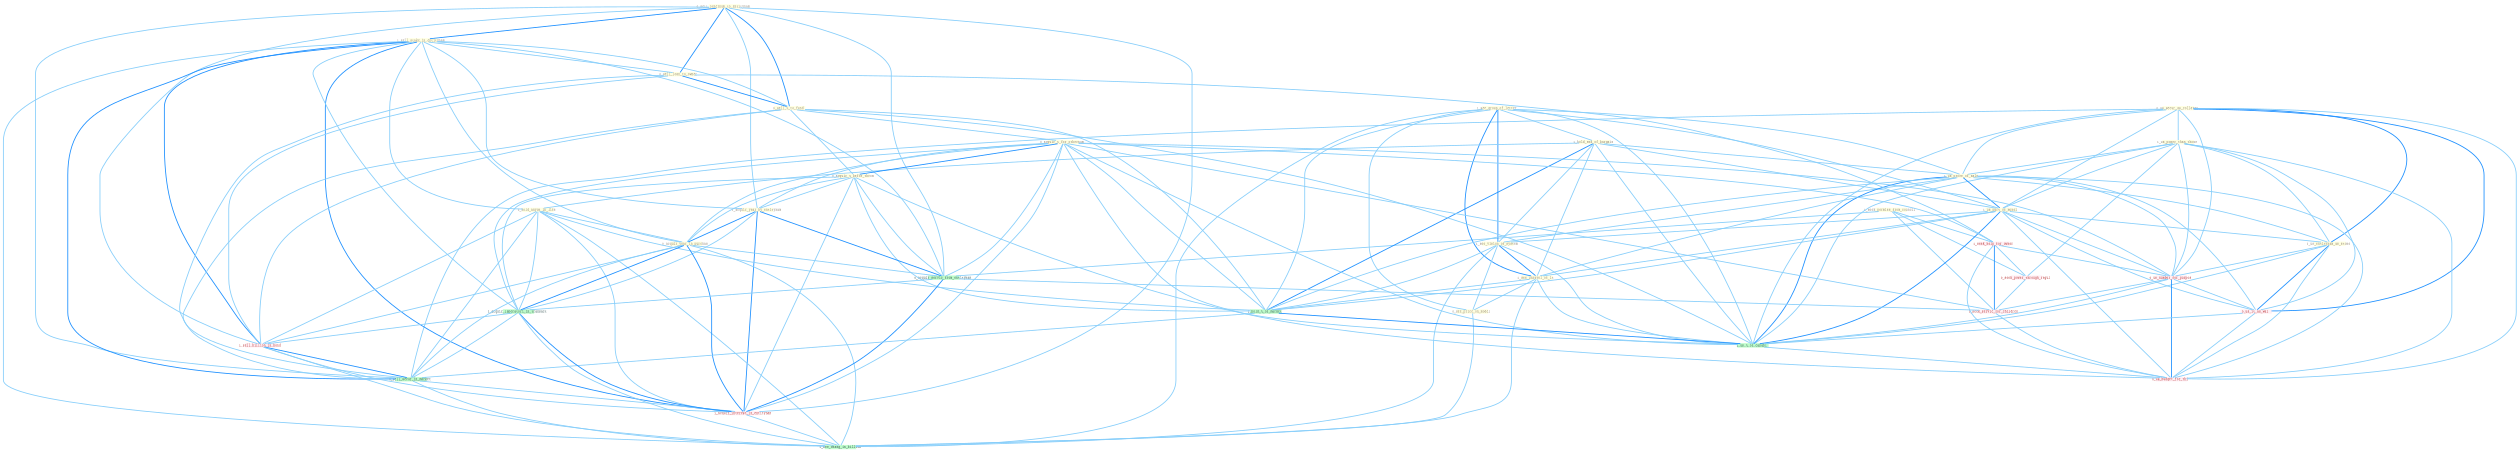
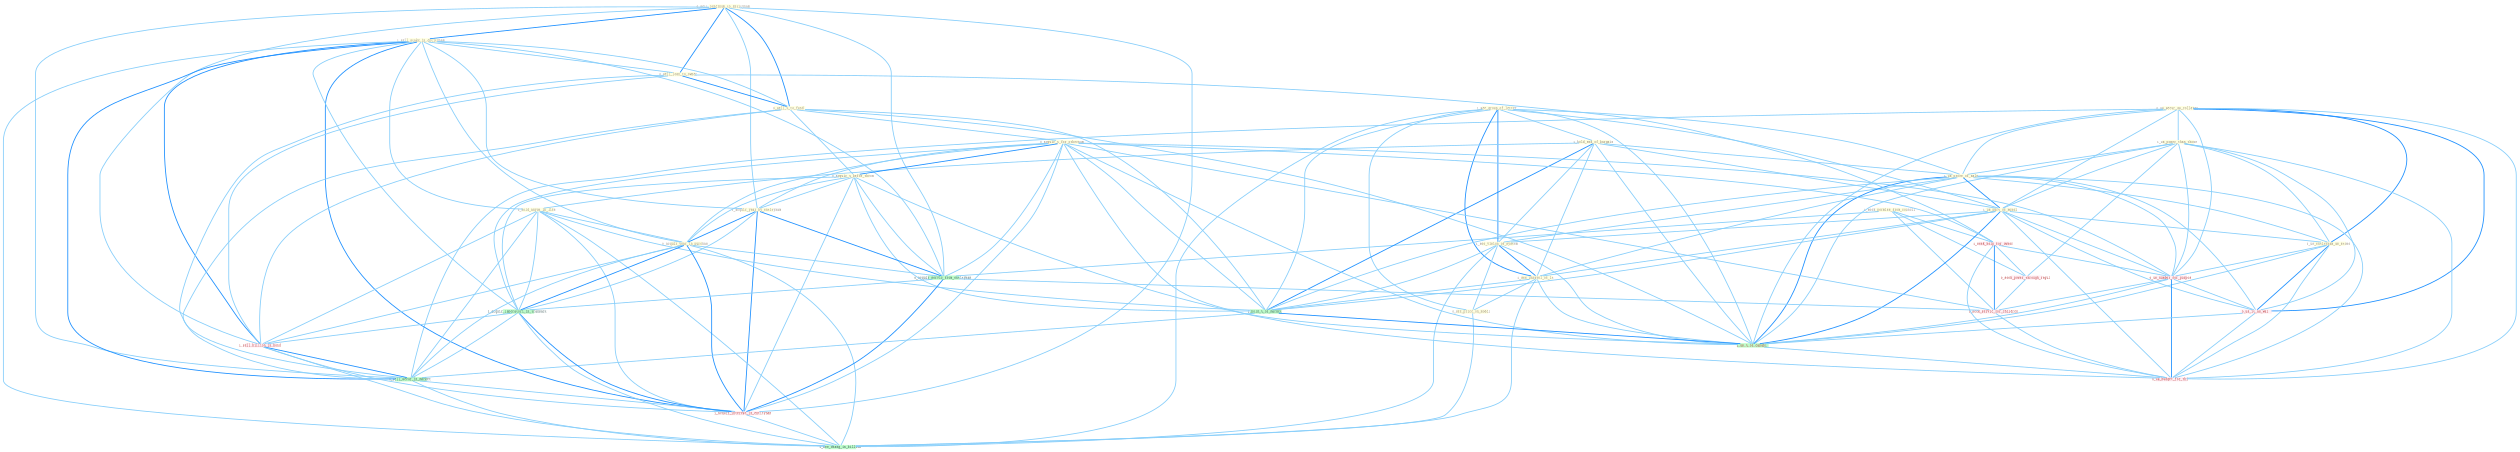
(1753, 345) -> (1753, 345)
